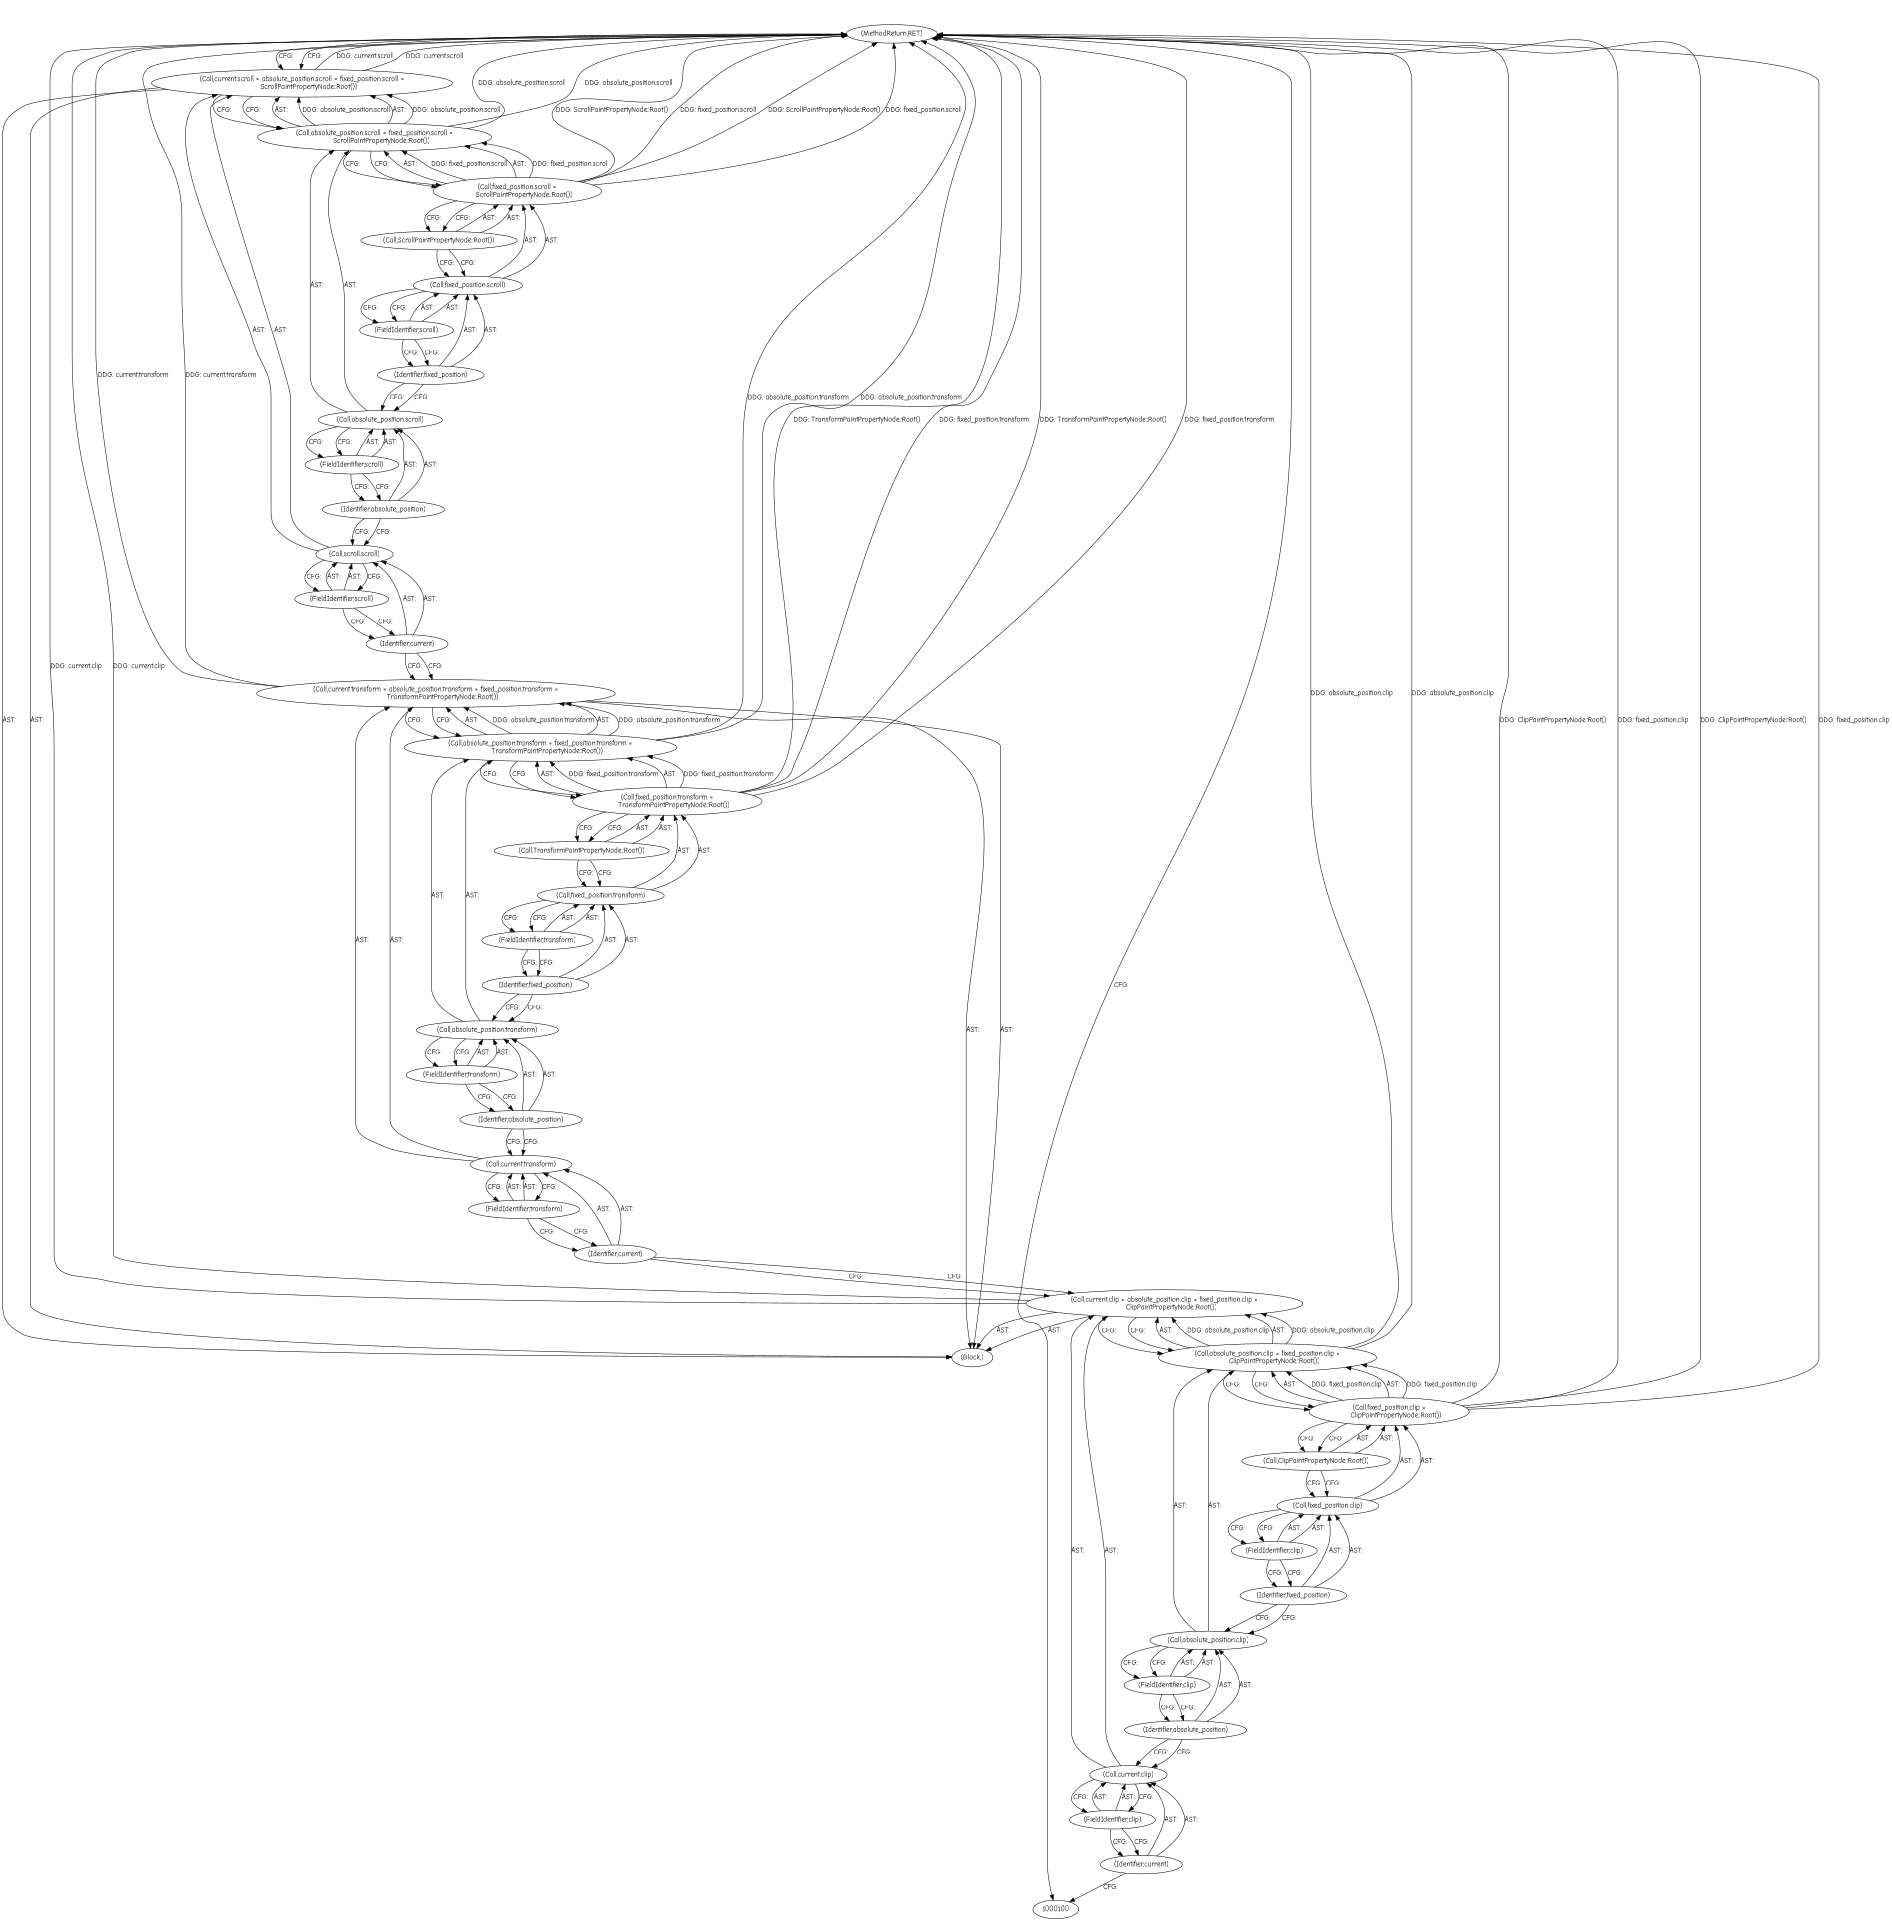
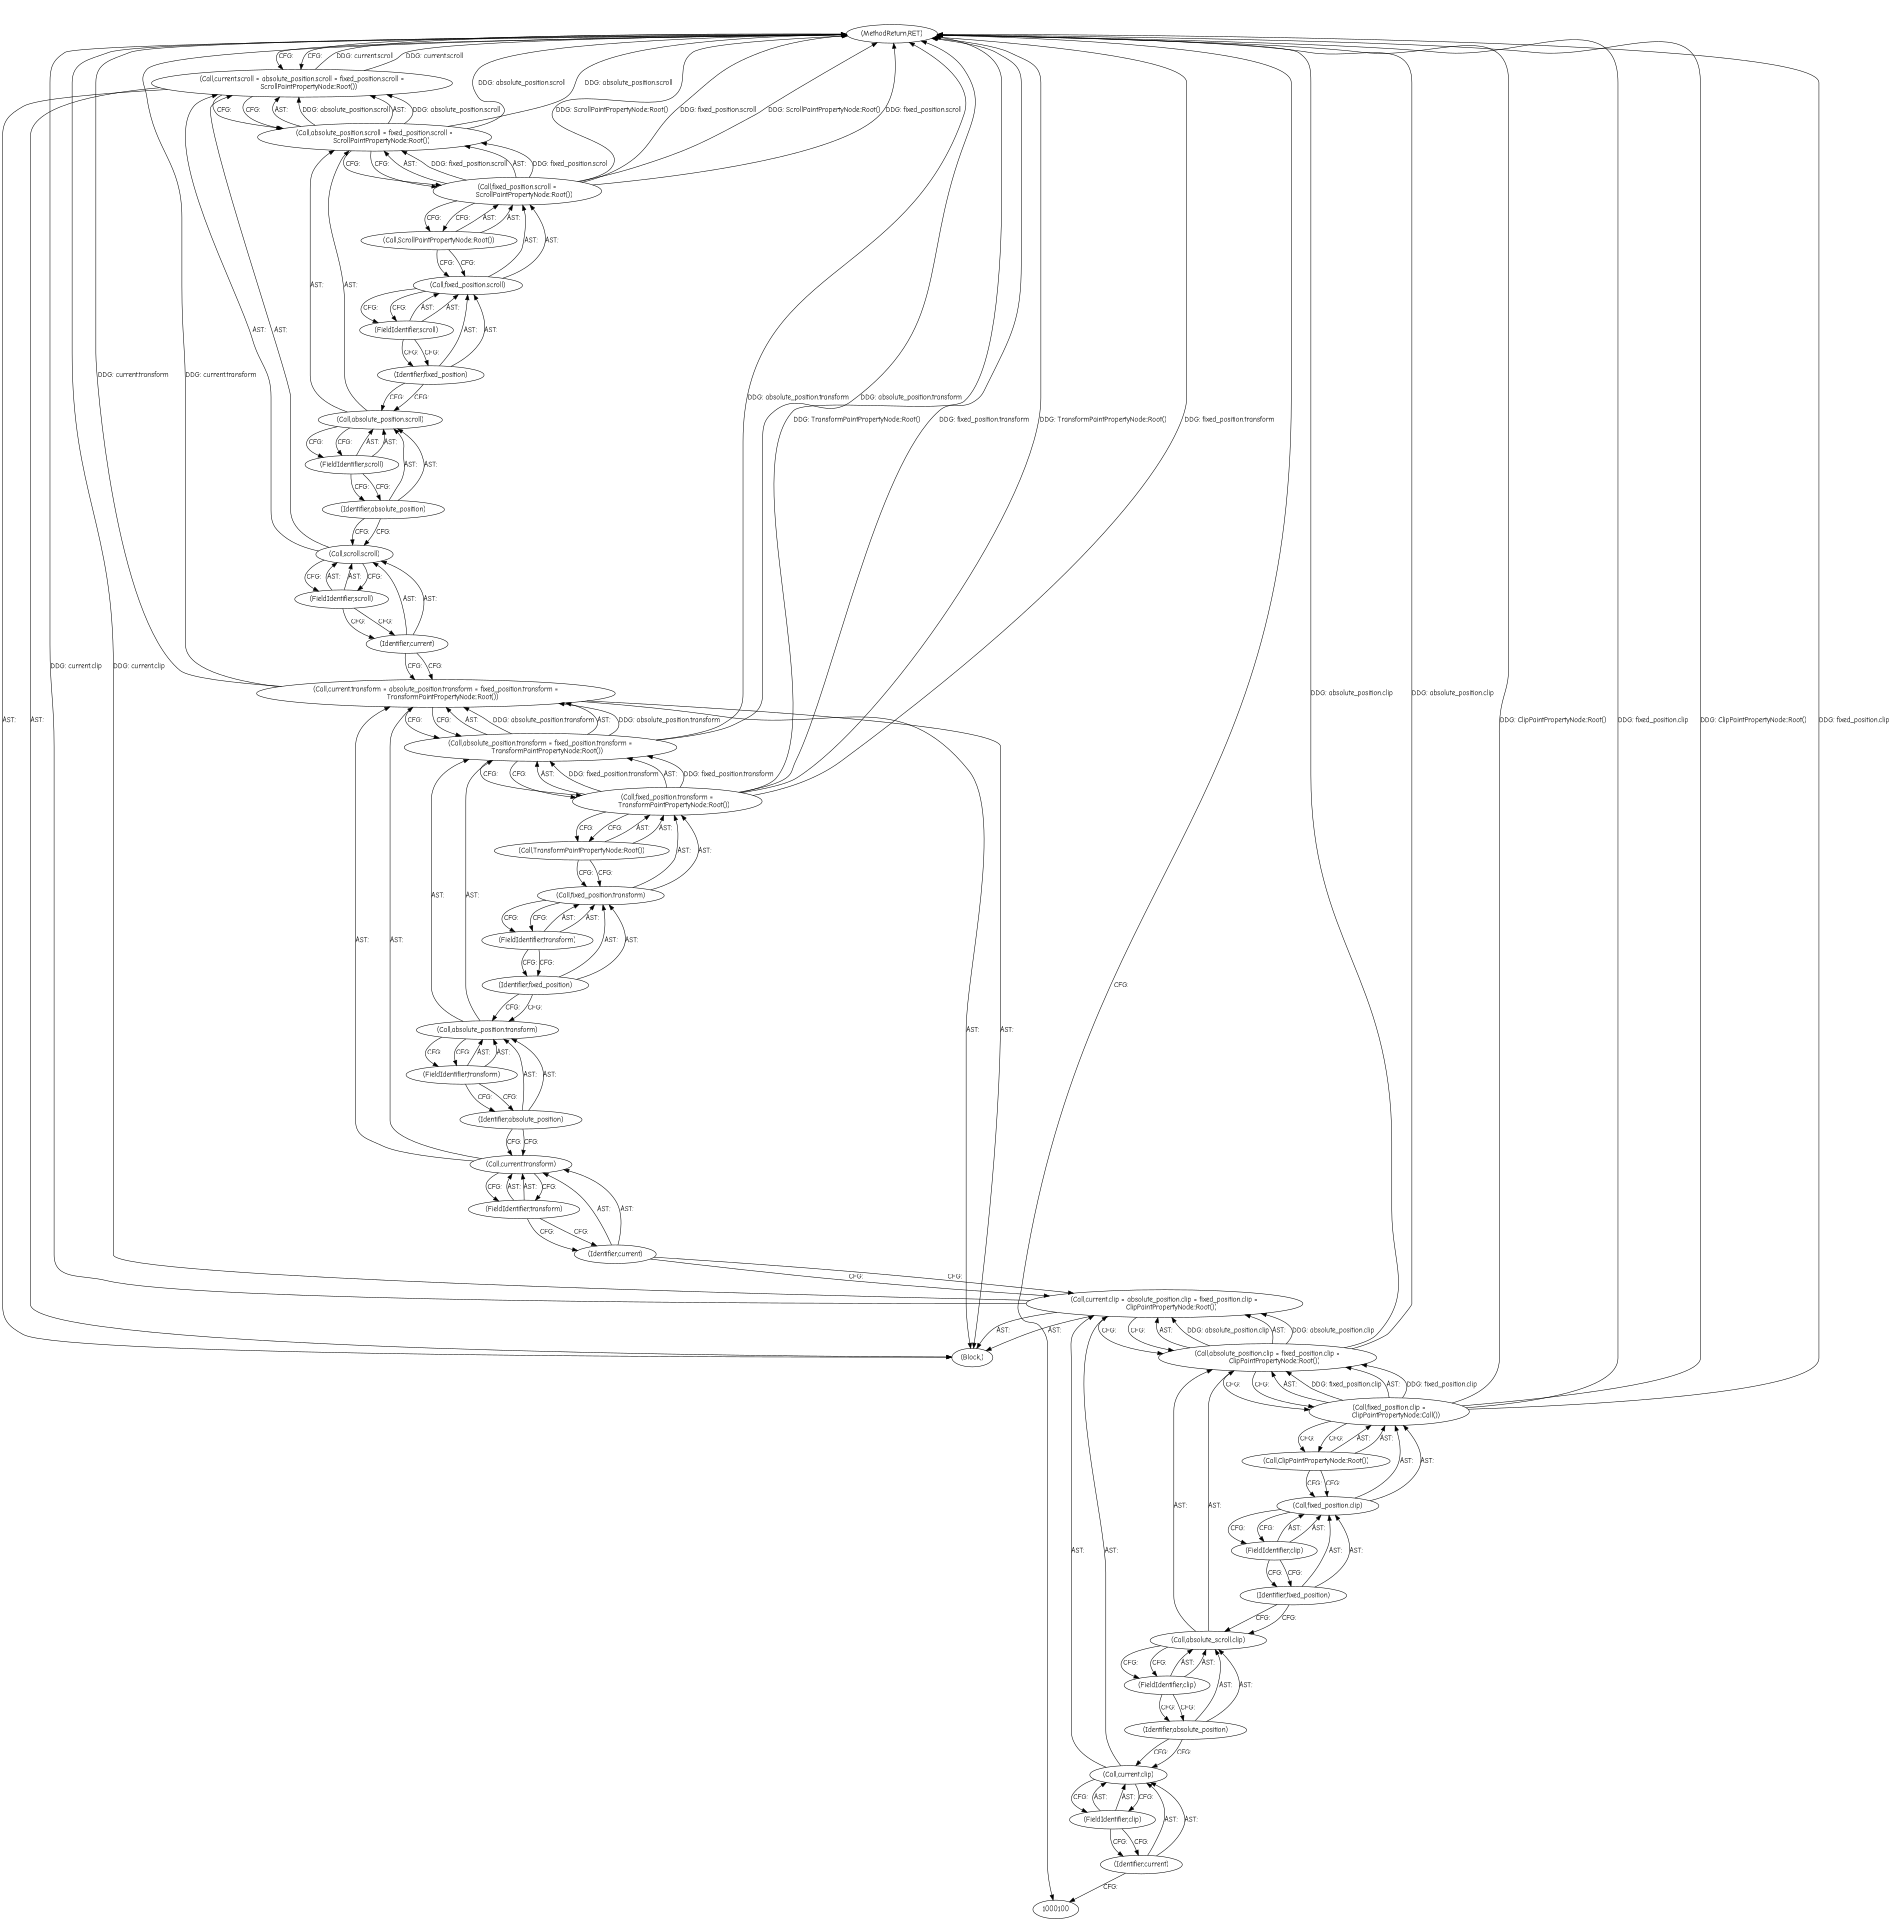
(1389, 1412) -> (1389, 1412)
(1208, 1640) -> (1208, 1640)
